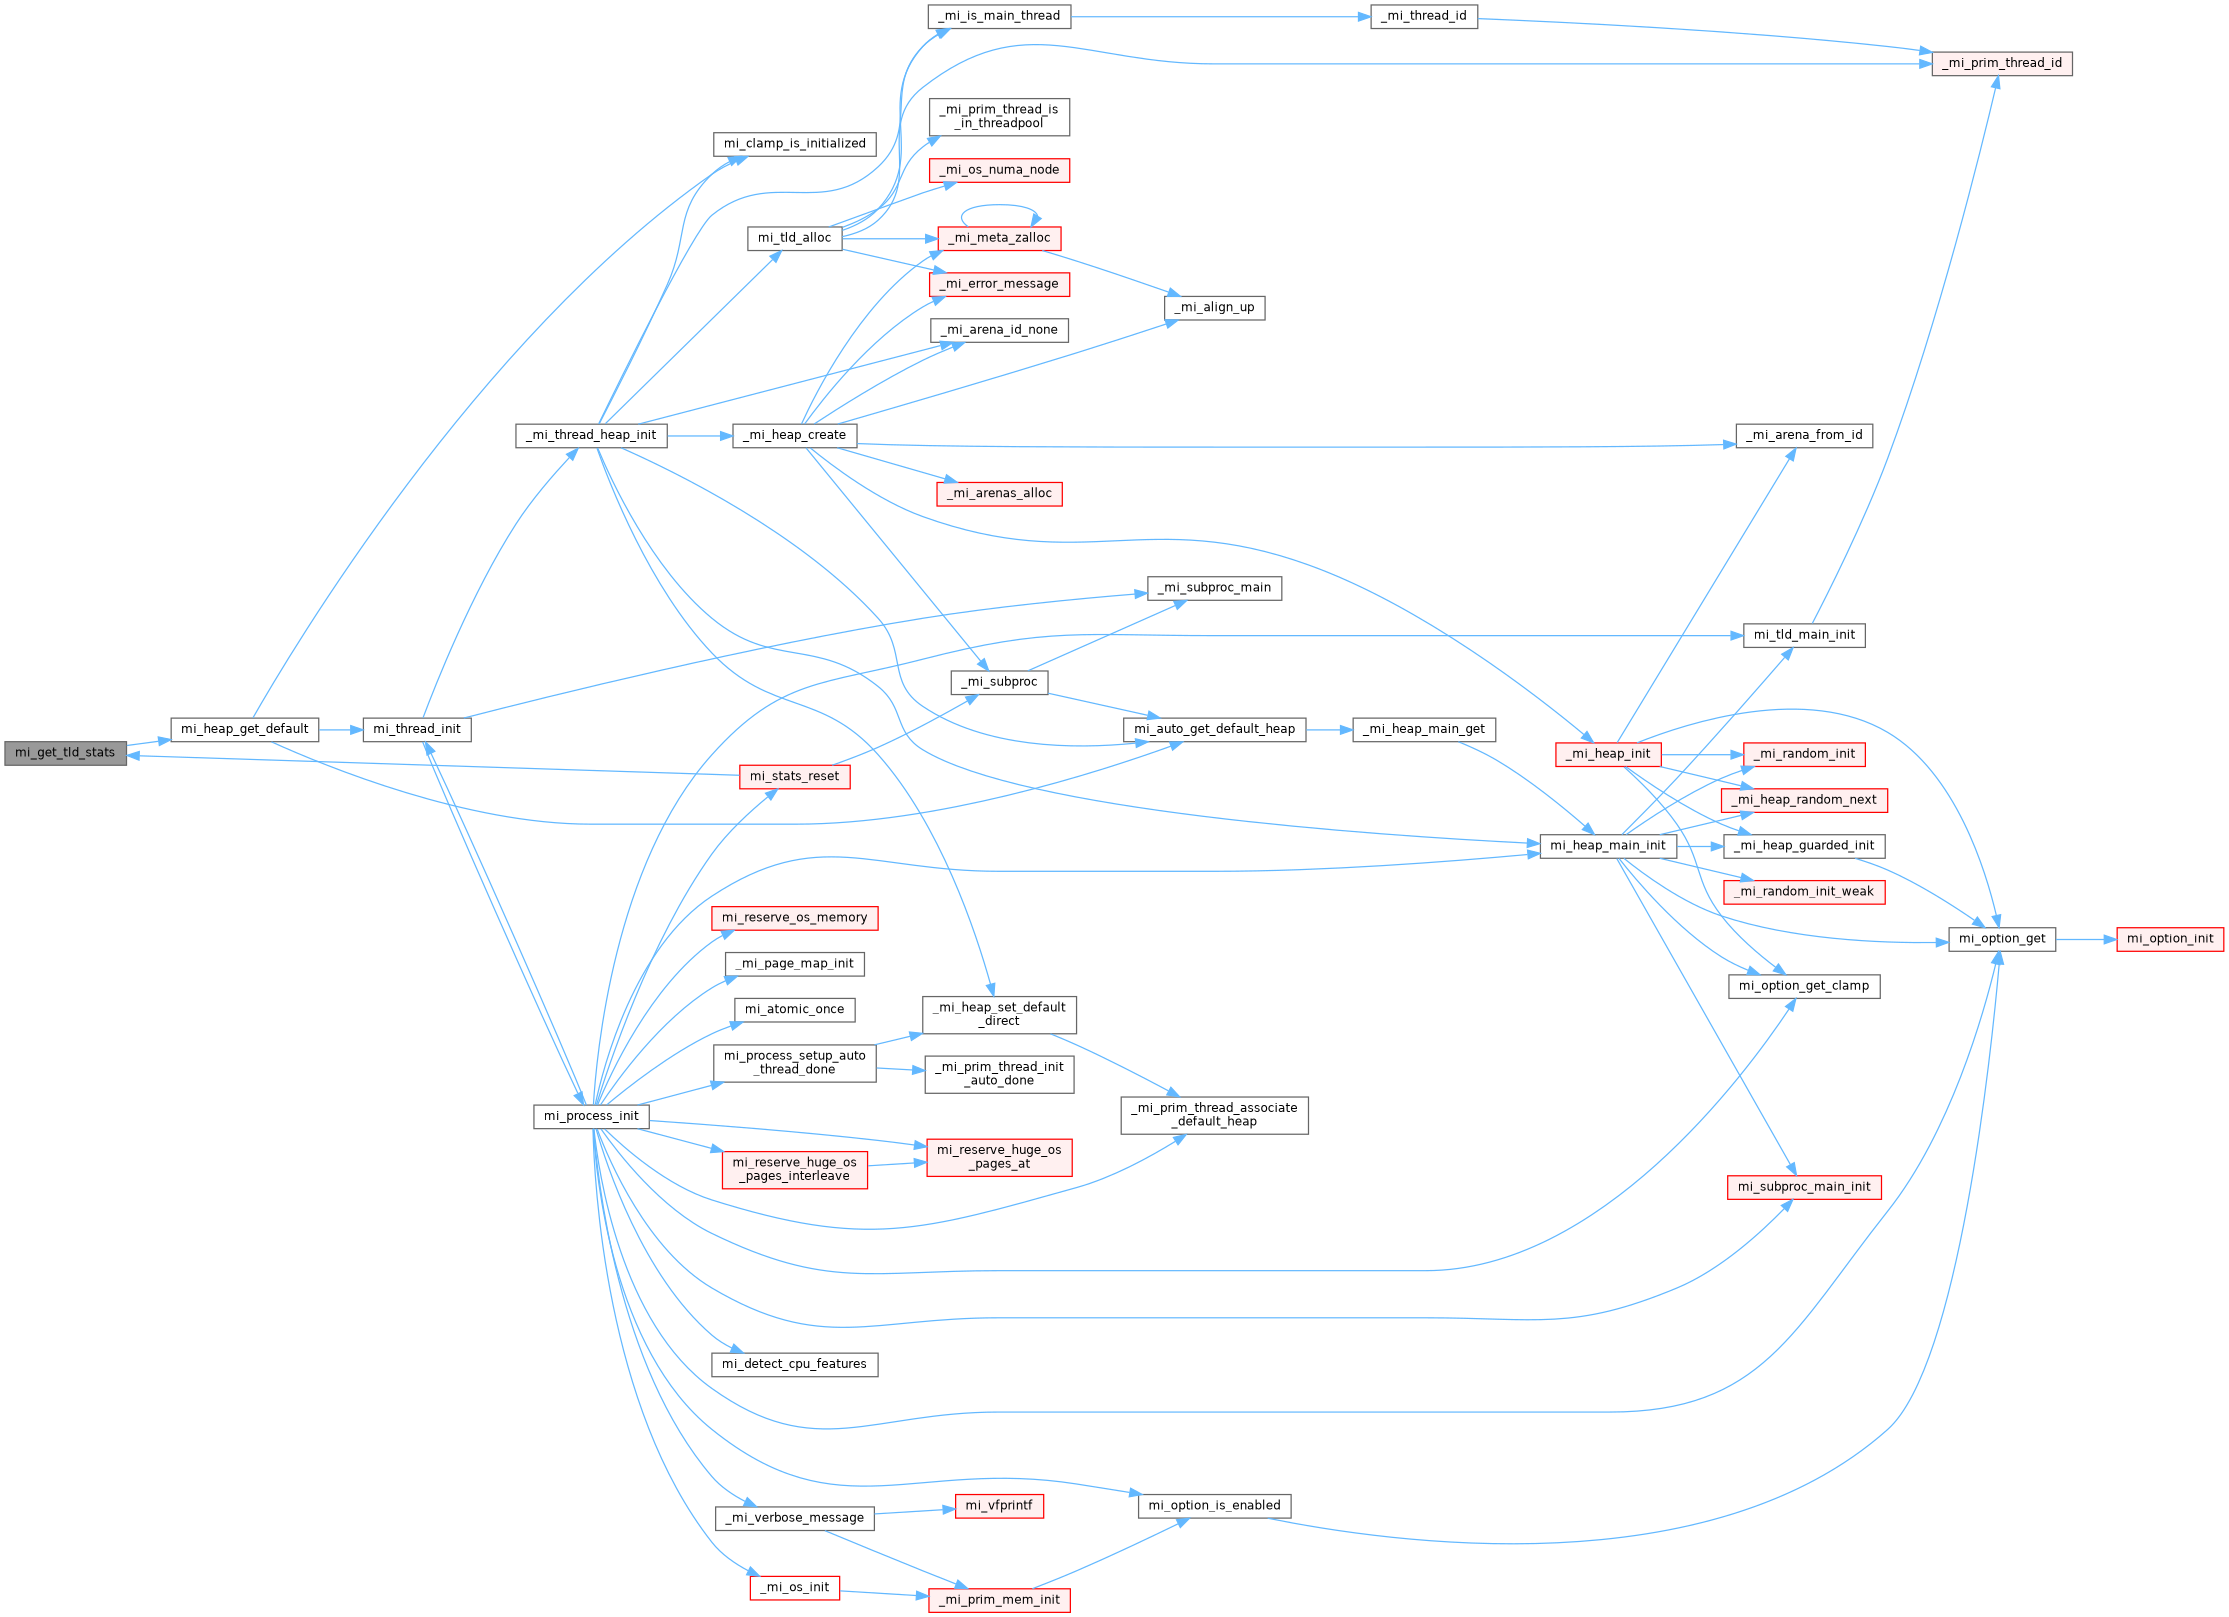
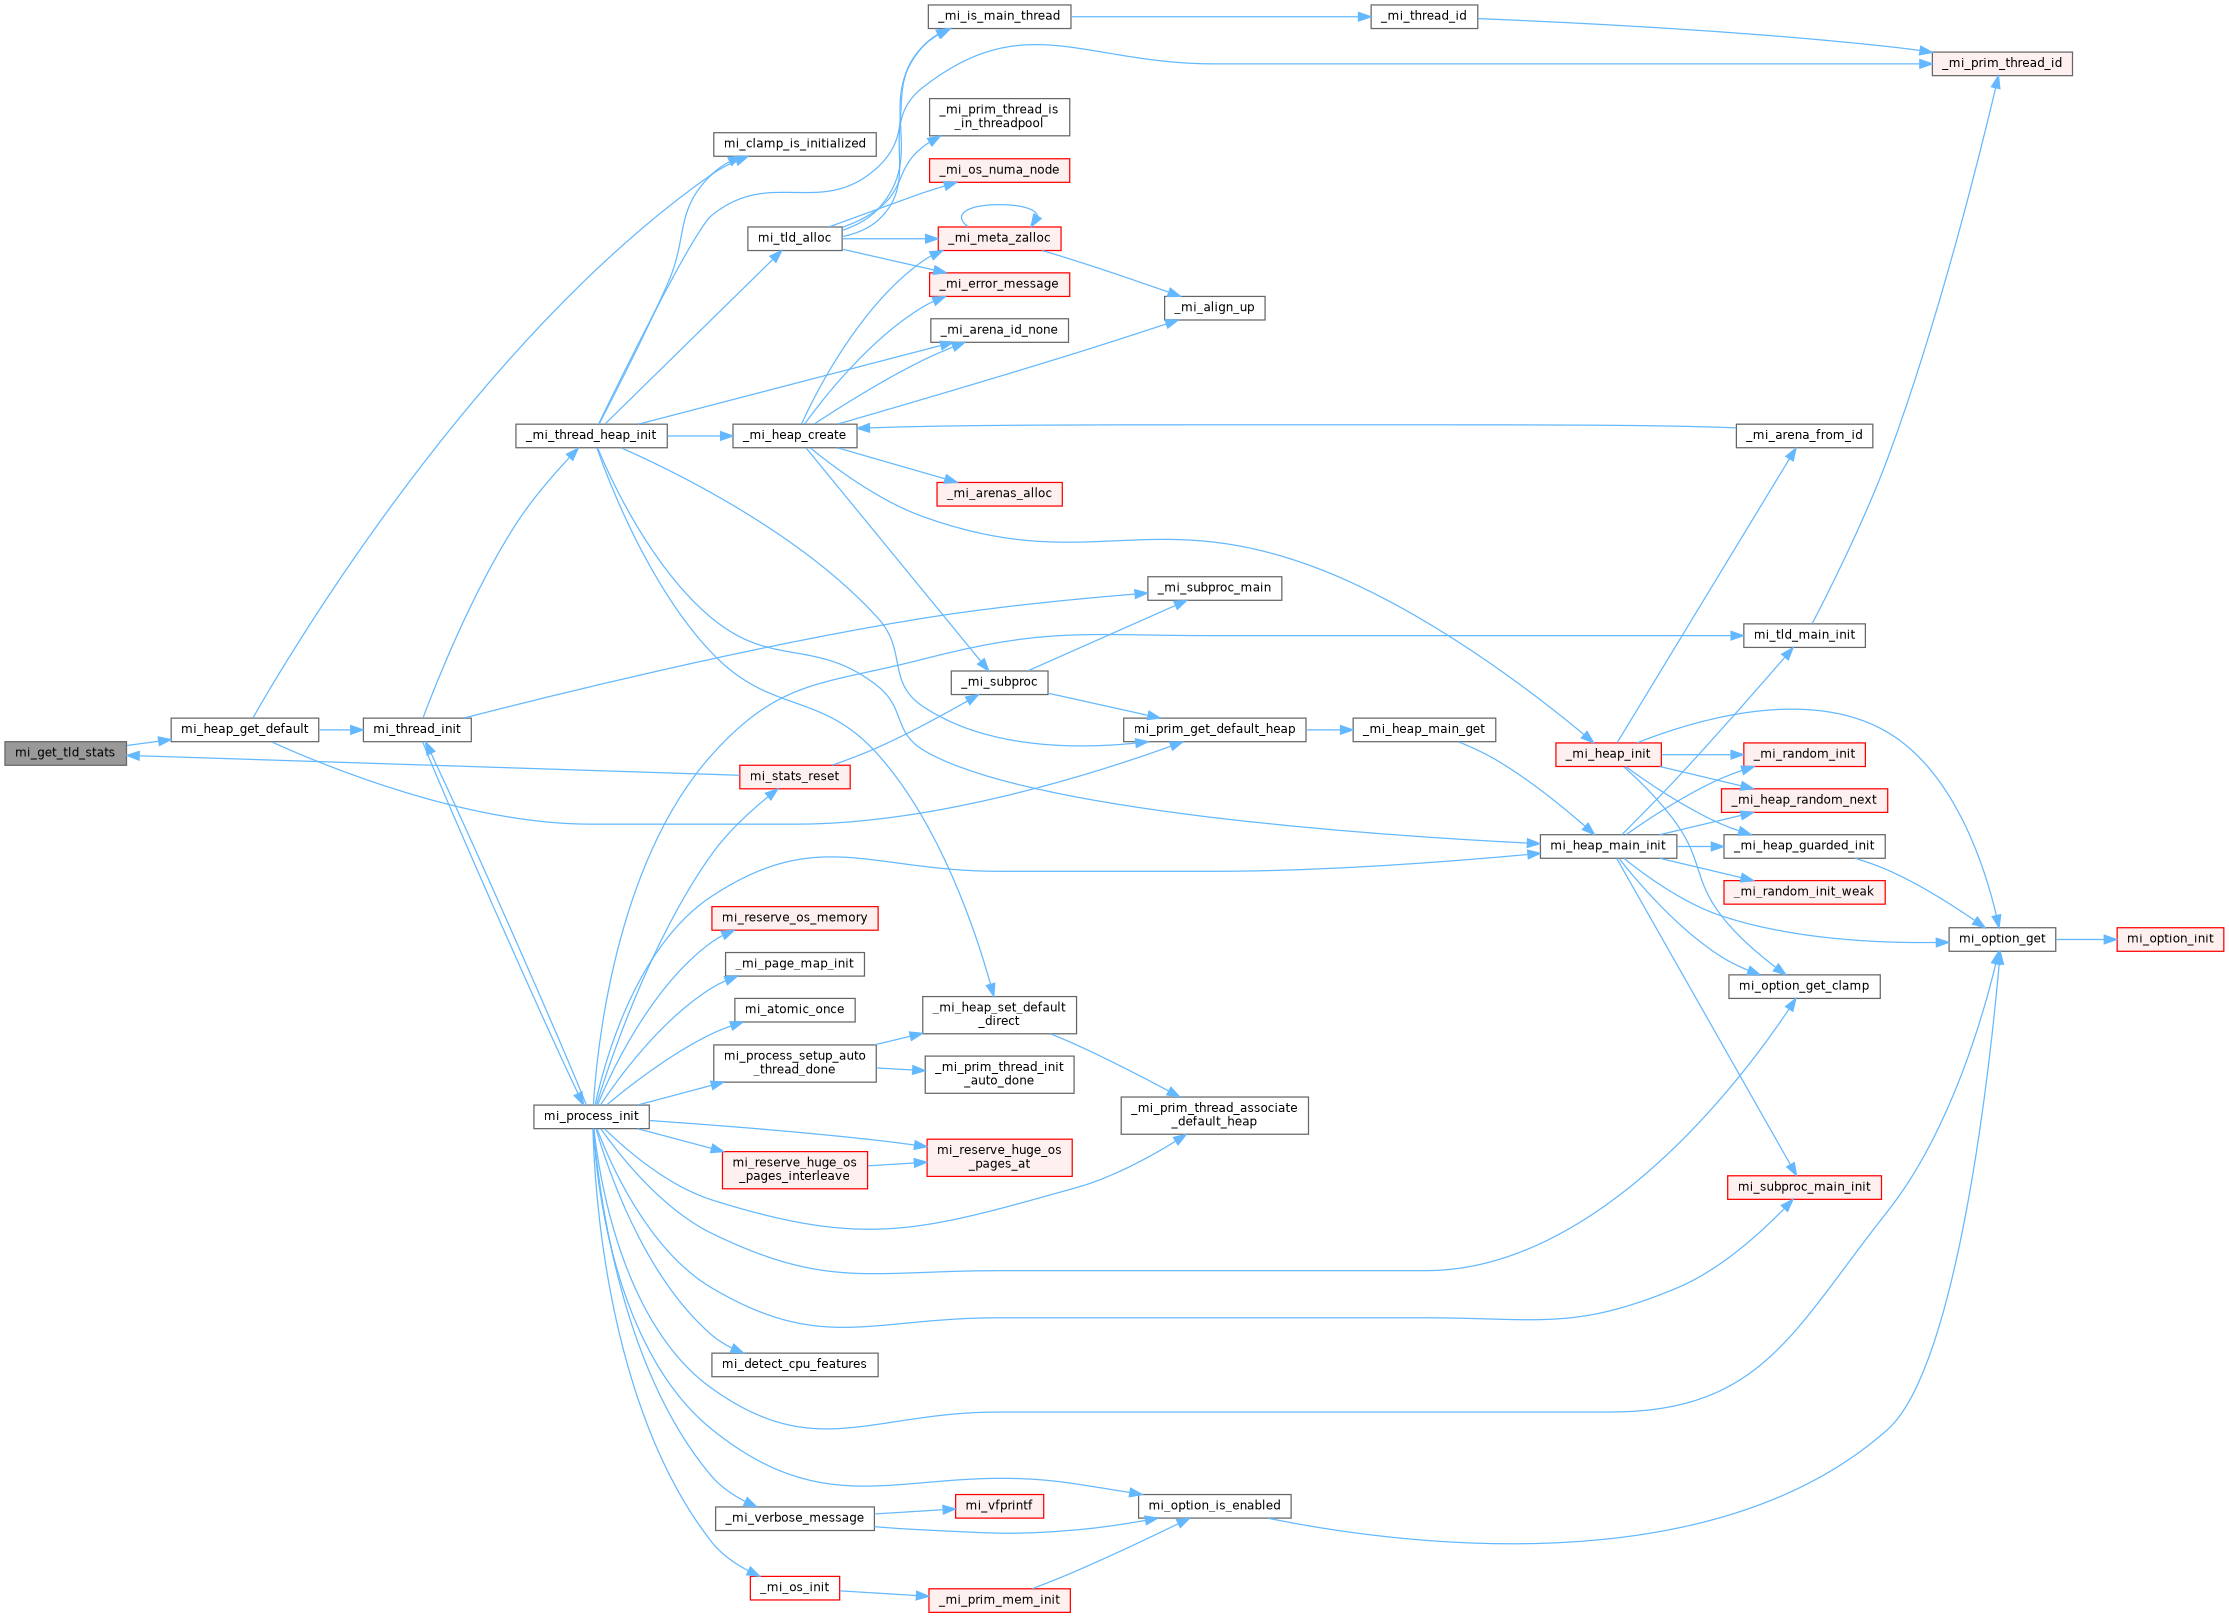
(1290, 447) -> (1303, 425)
(1215, 730) -> (1215, 730)
(890, 1558) -> (1010, 1533)
